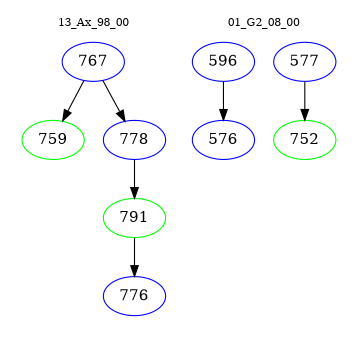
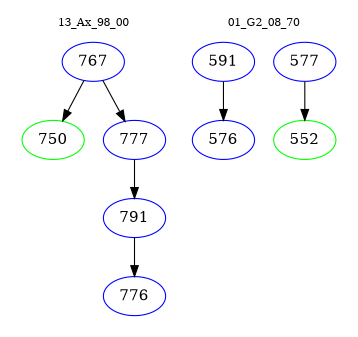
(264, 23) -> (264, 23)
(223, 62) -> (223, 62)
(53, 140) -> (53, 140)
(135, 140) -> (135, 140)
(305, 140) -> (305, 140)
(135, 218) -> (135, 218)
